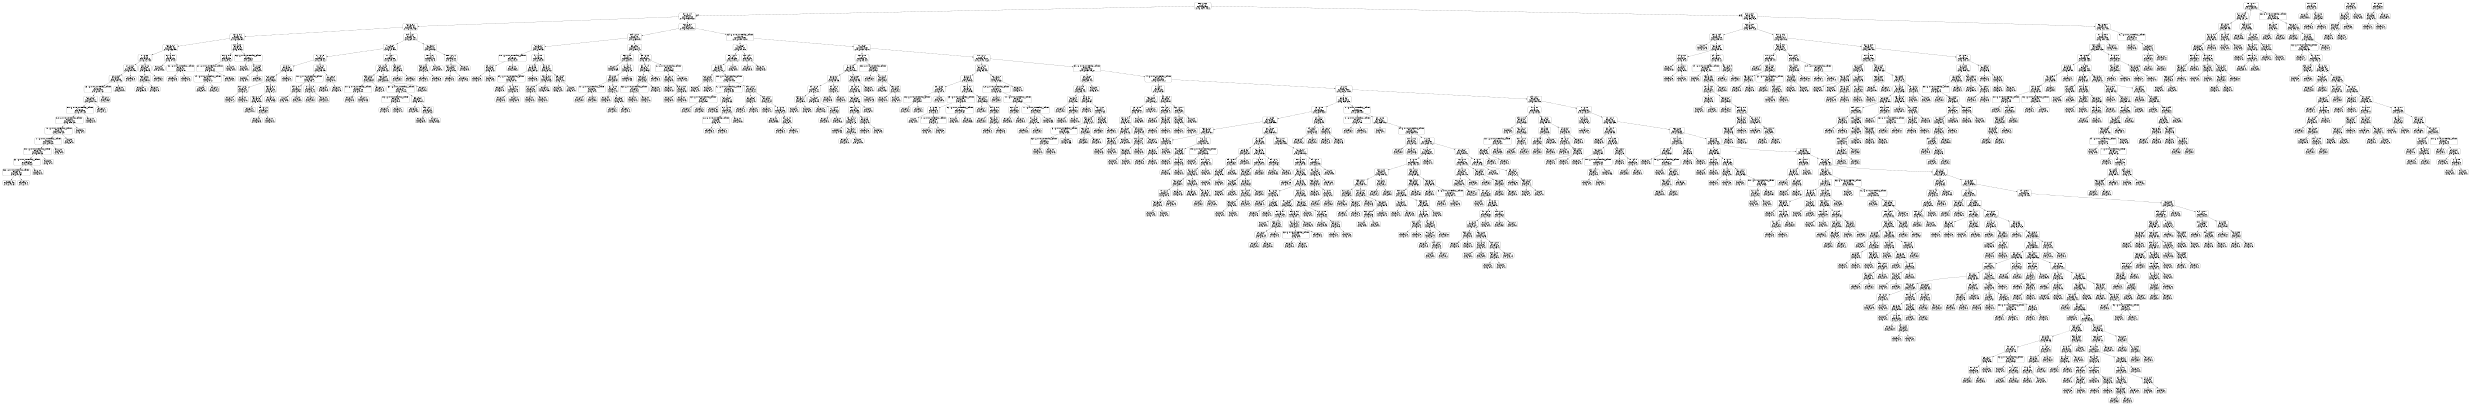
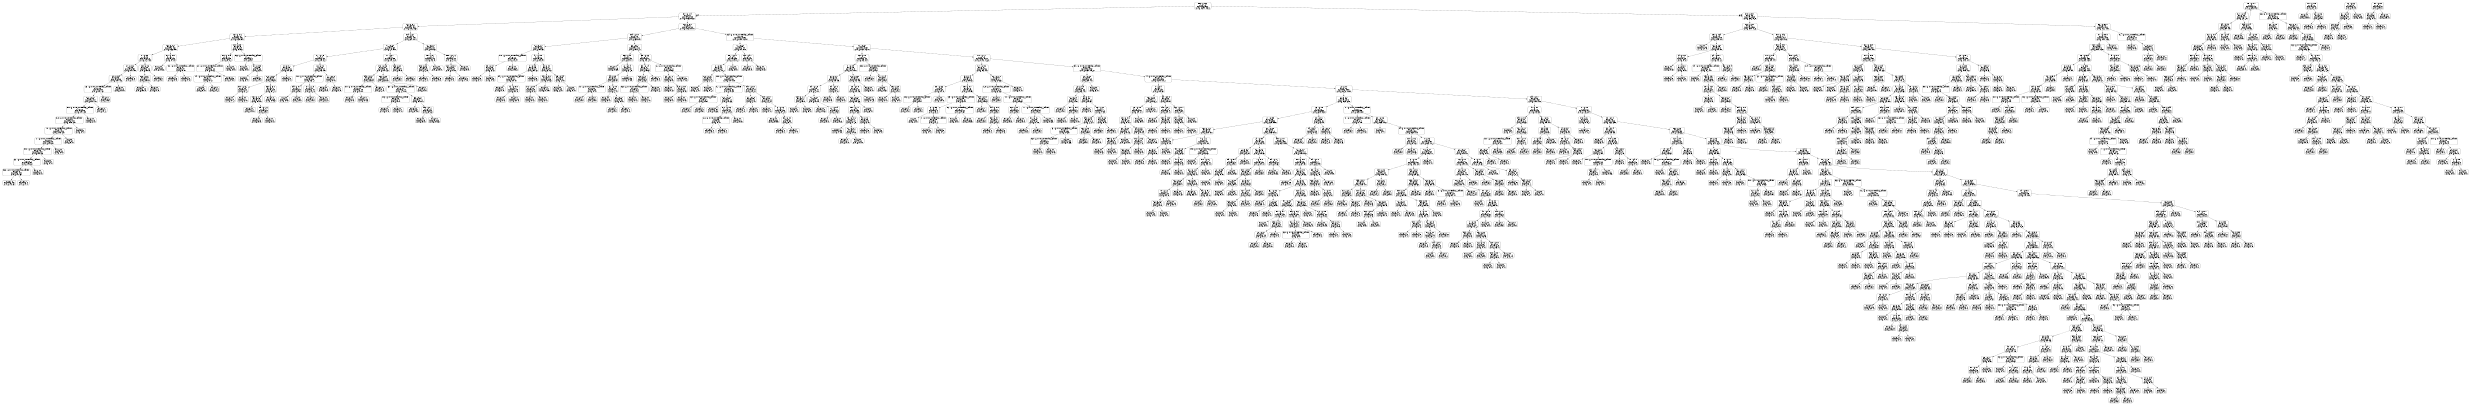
(2308, 37) -> (2308, 37)
(1769, 131) -> (1769, 131)
